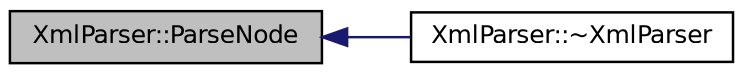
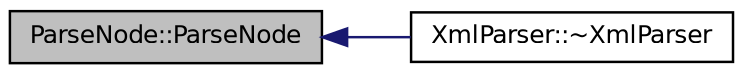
(166, 37) -> (166, 37)
